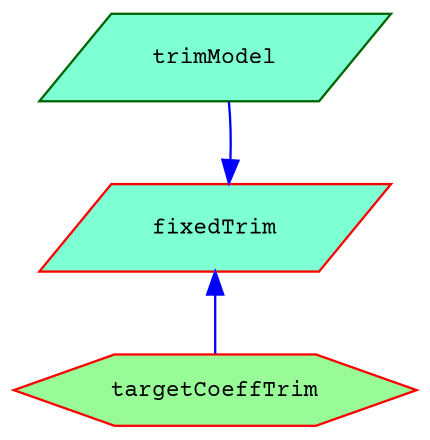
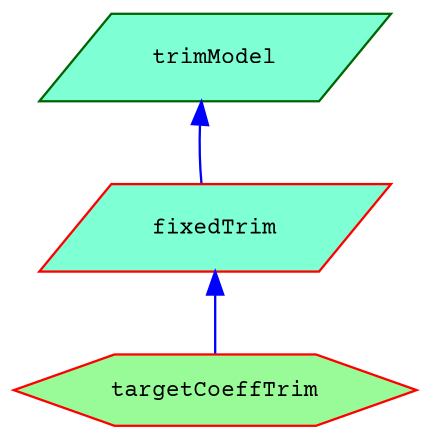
(231, 131) -> (200, 154)
